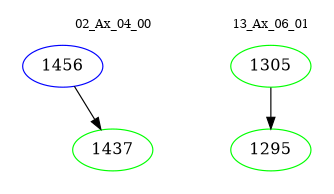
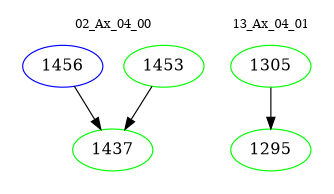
(271, 25) -> (271, 25)
none -> (164, 66)
